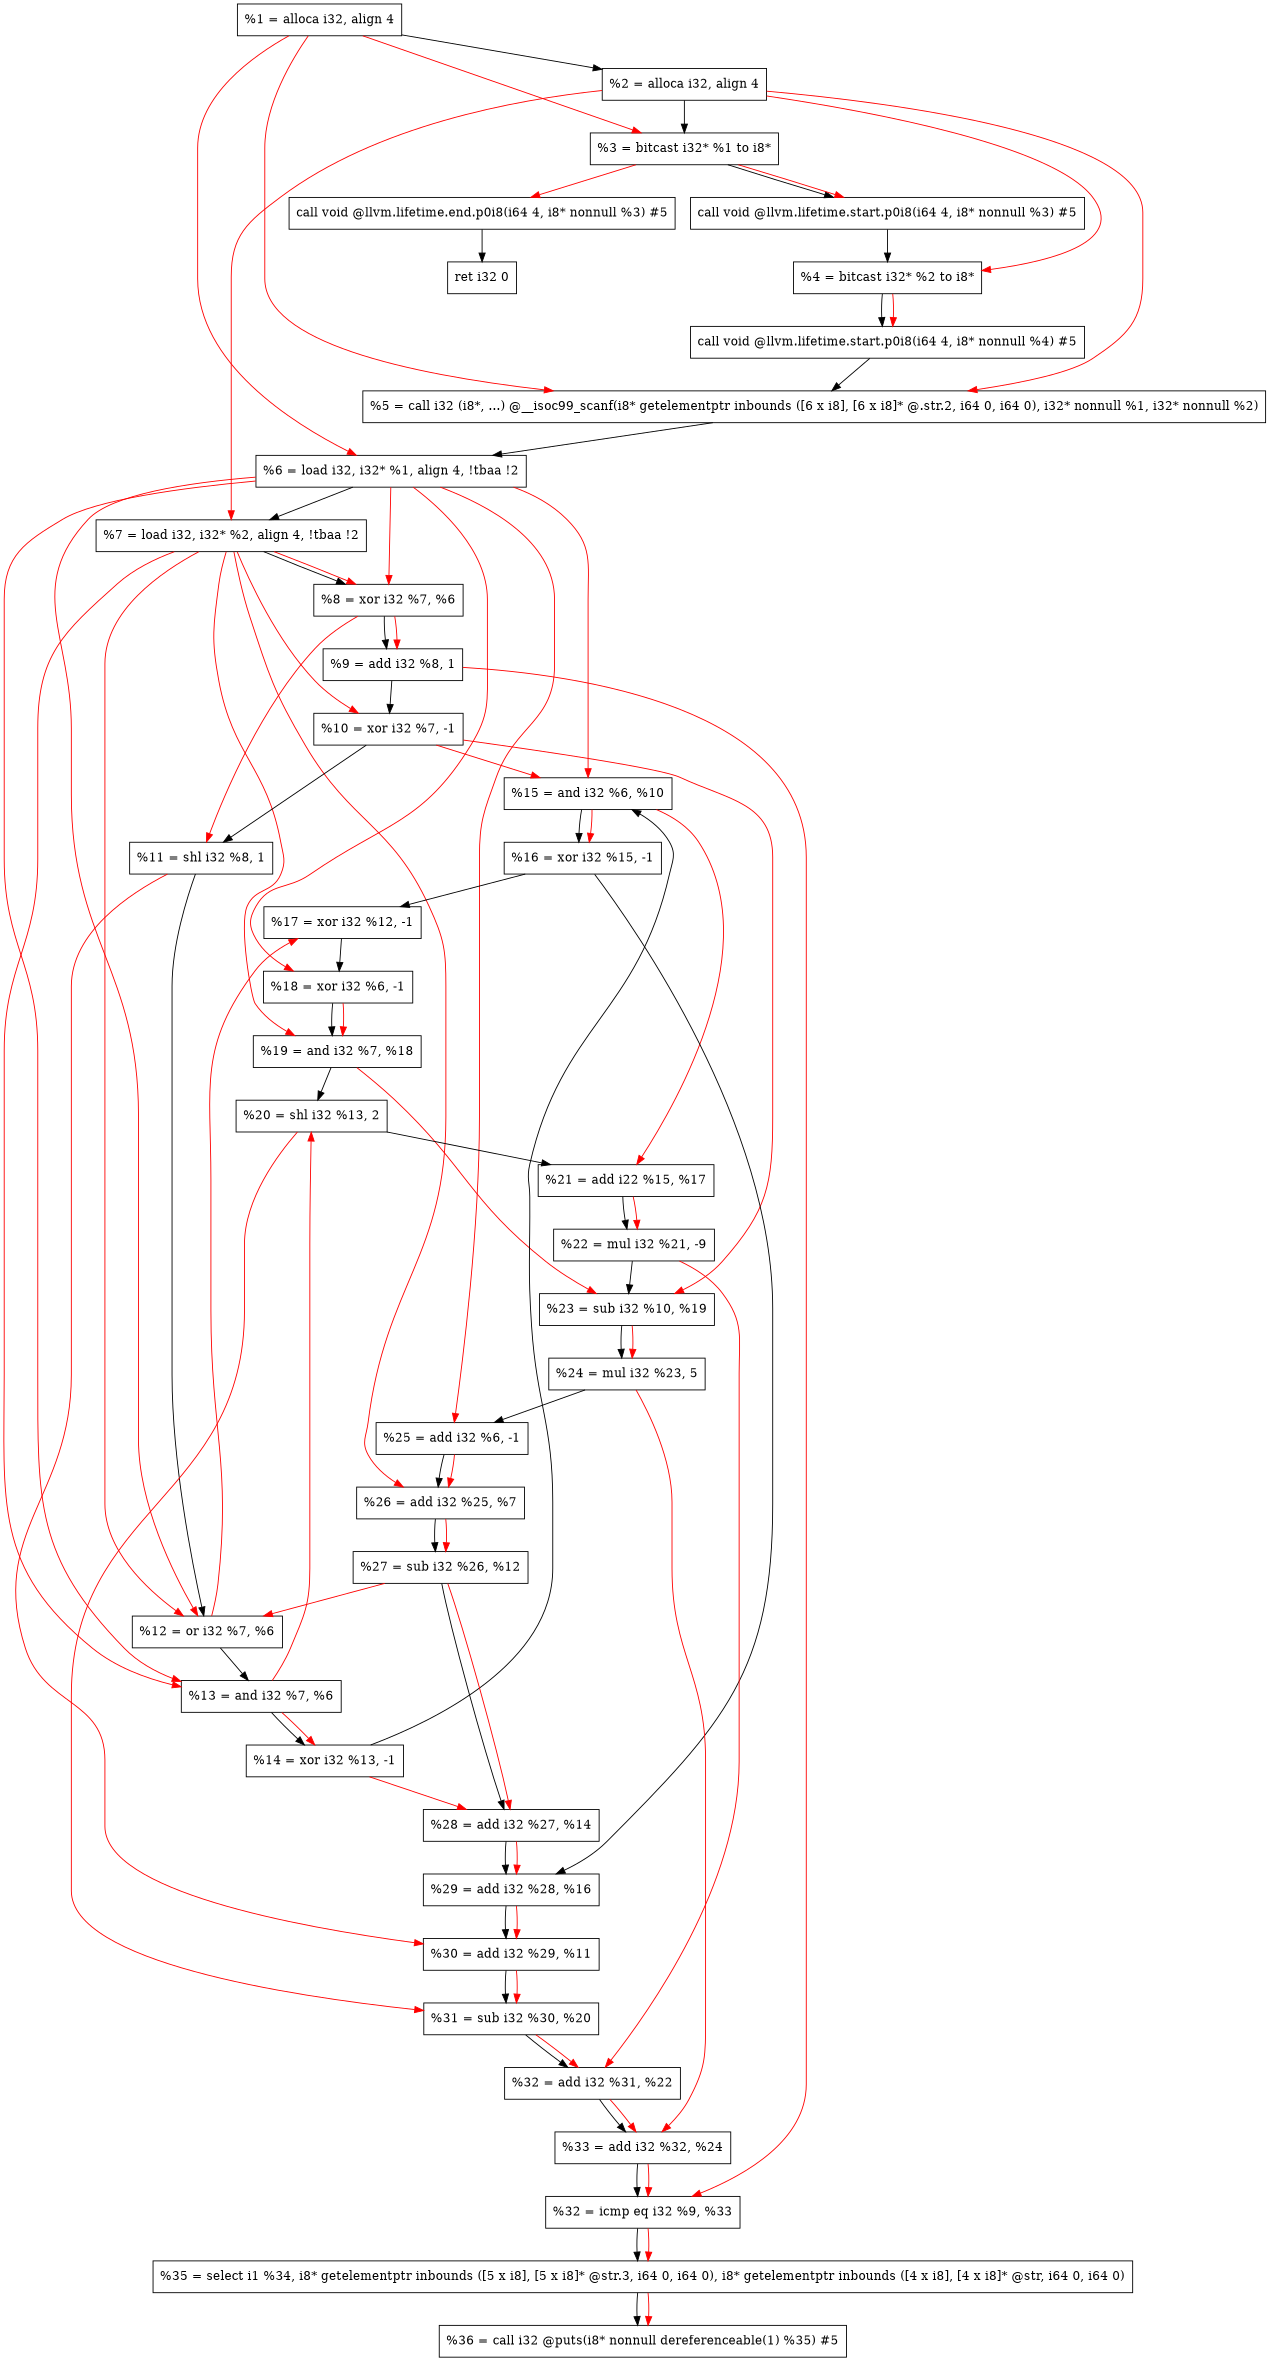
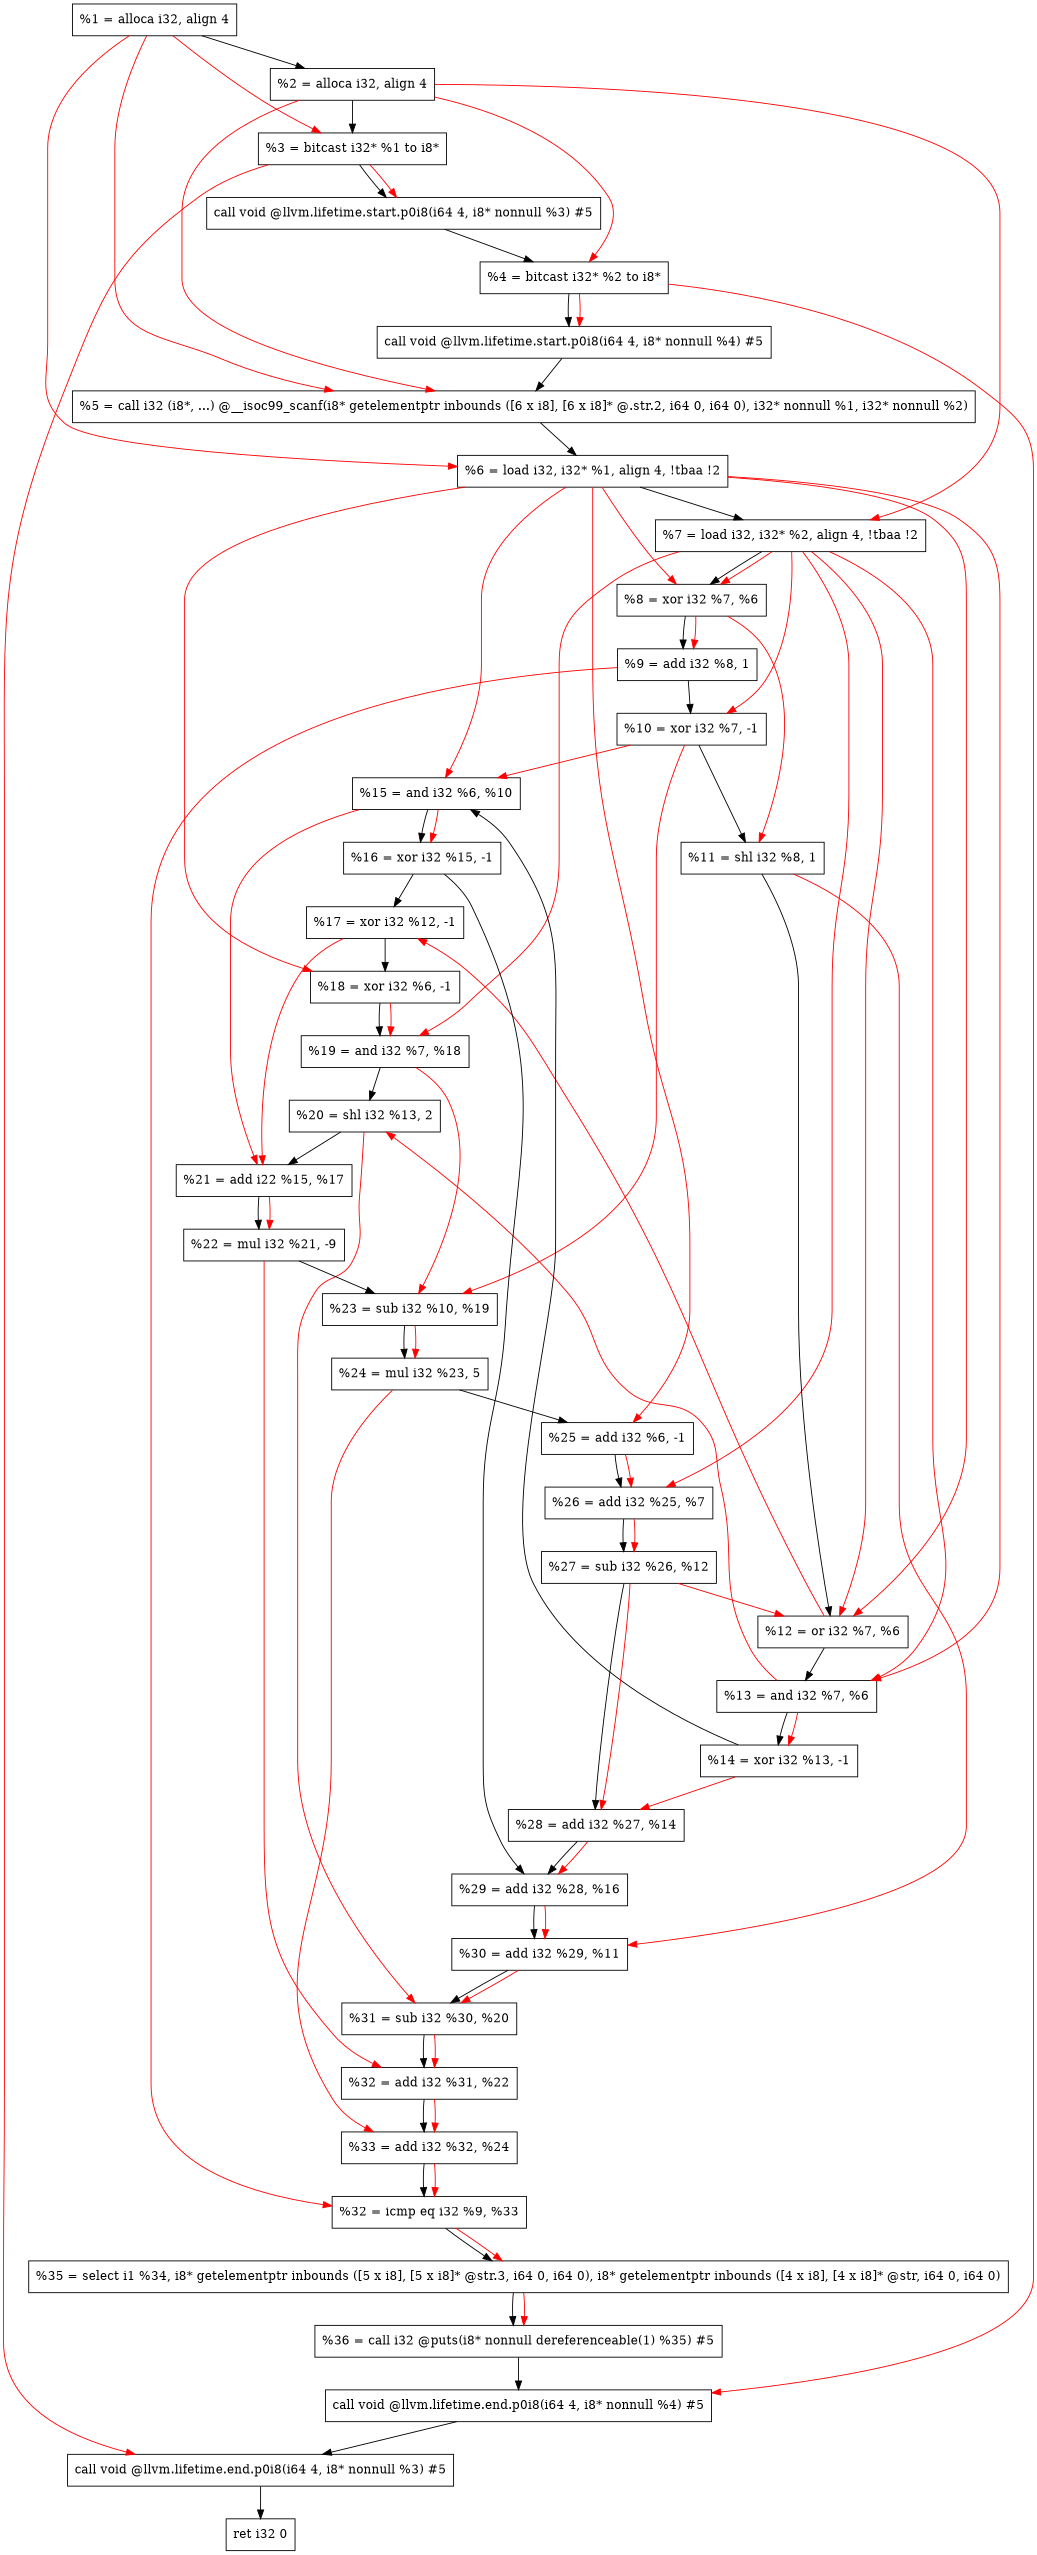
none -> (274, 1034)
none -> (519, 2406)
